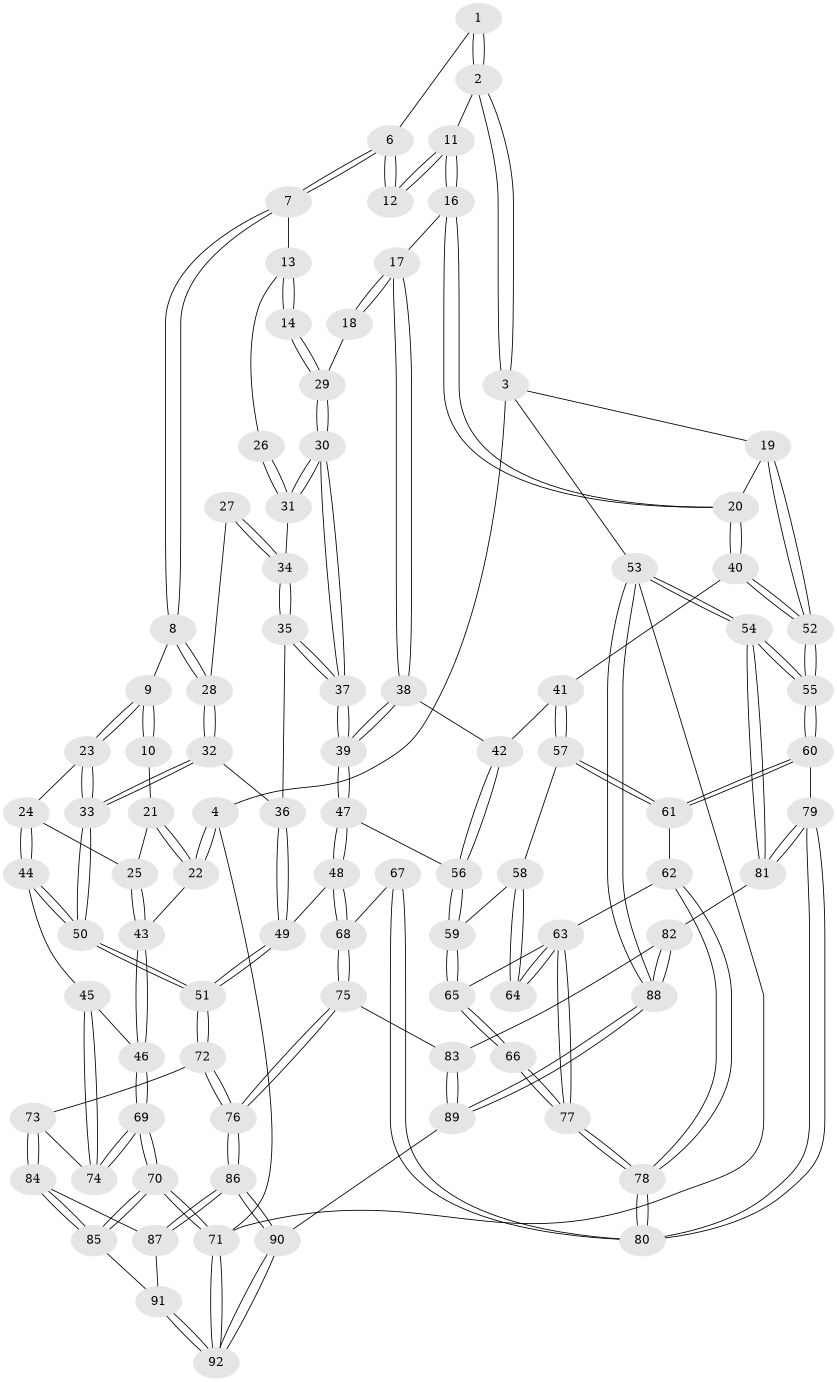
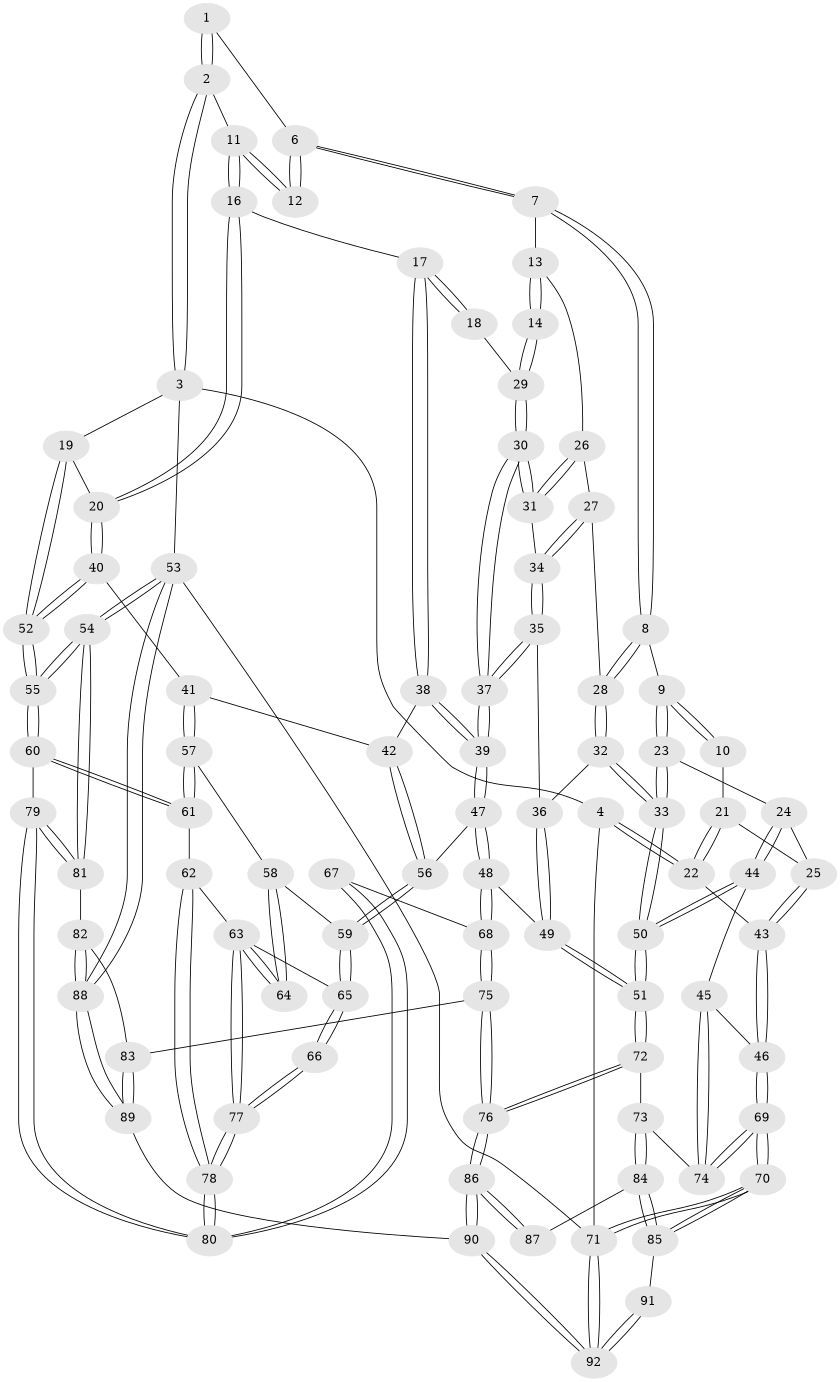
none -> (587, 477)
(157, 1271) -> none
